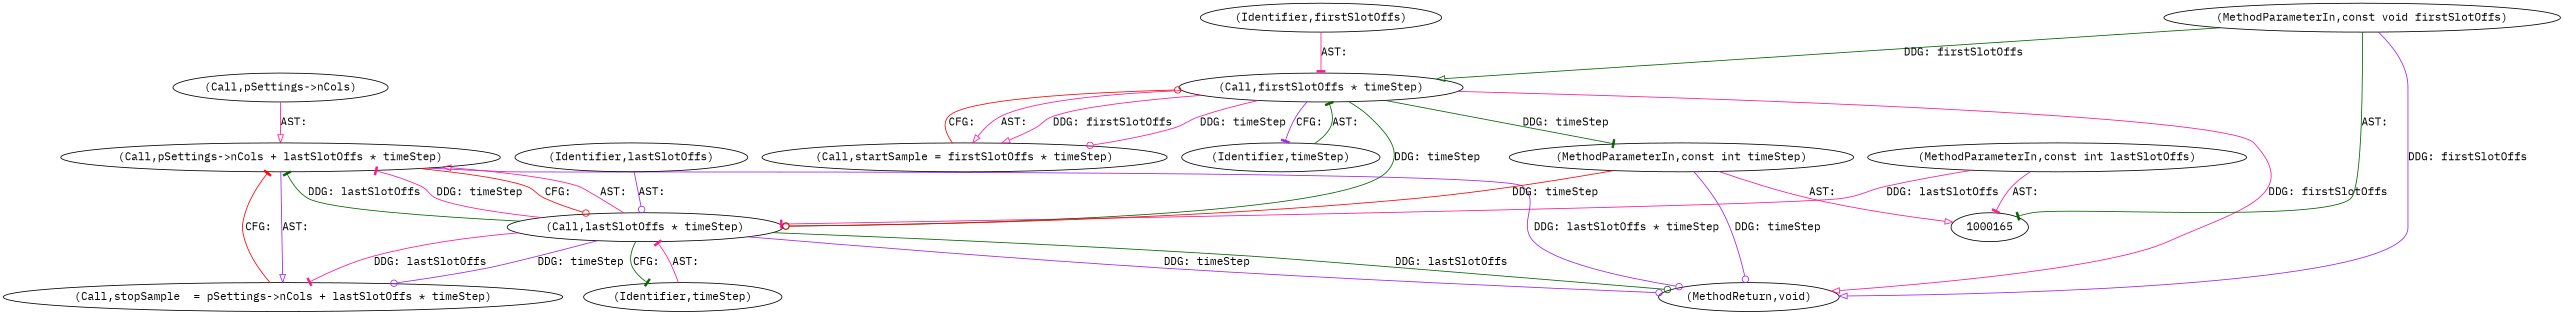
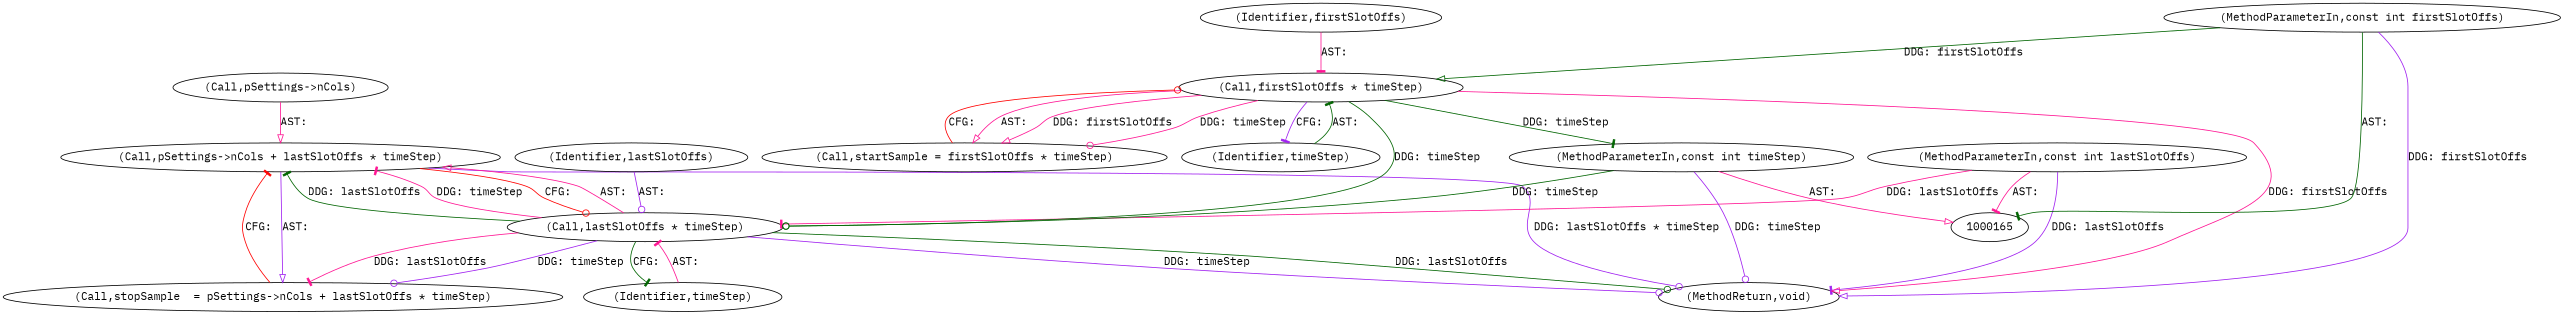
(2362, 18) -> (2362, 18)
(1265, 210) -> (1265, 210)
none -> (1974, 268)
